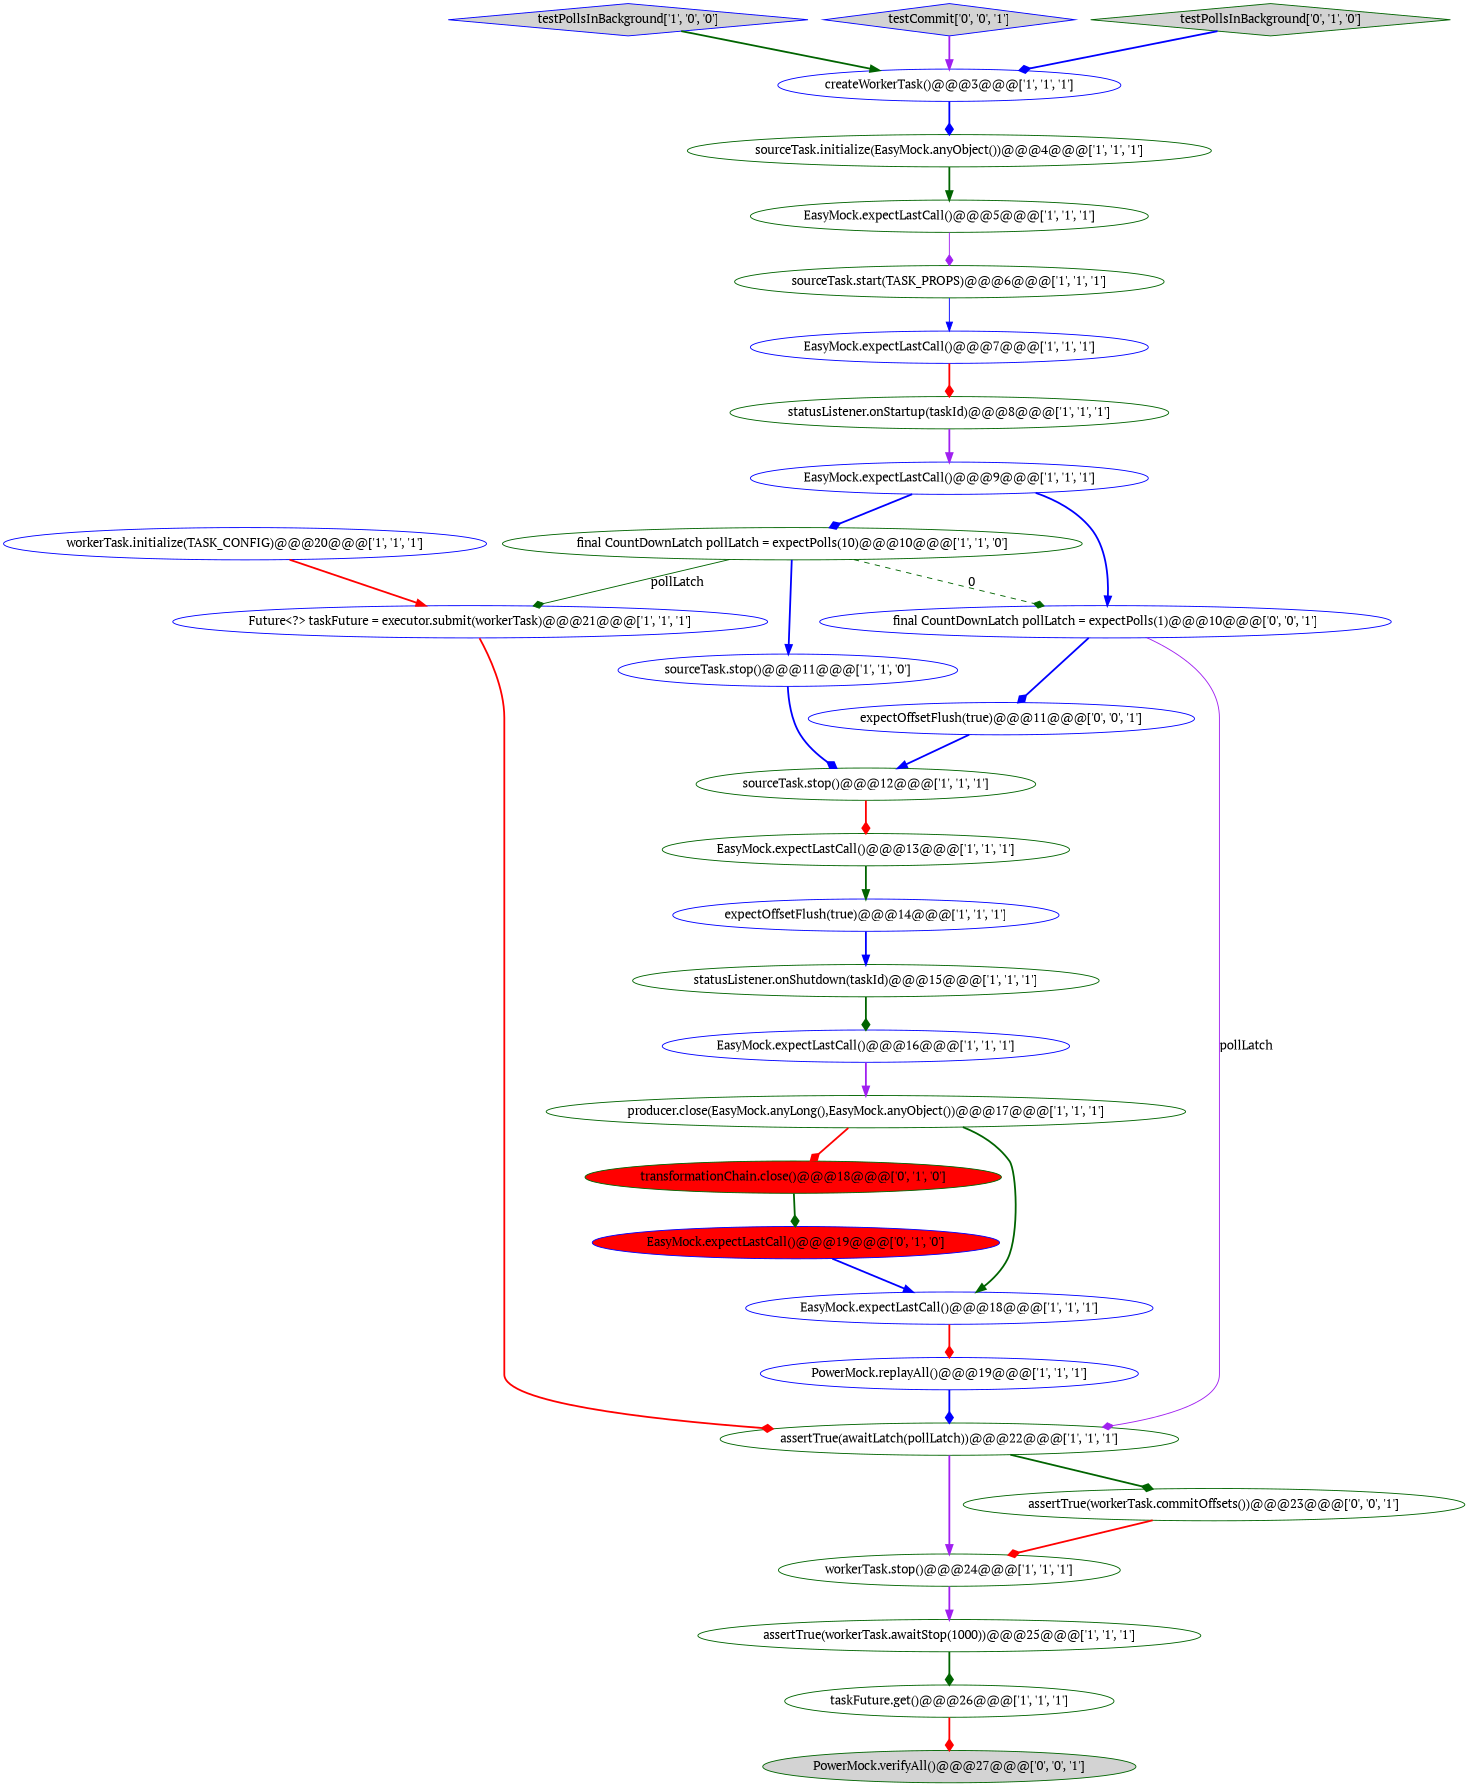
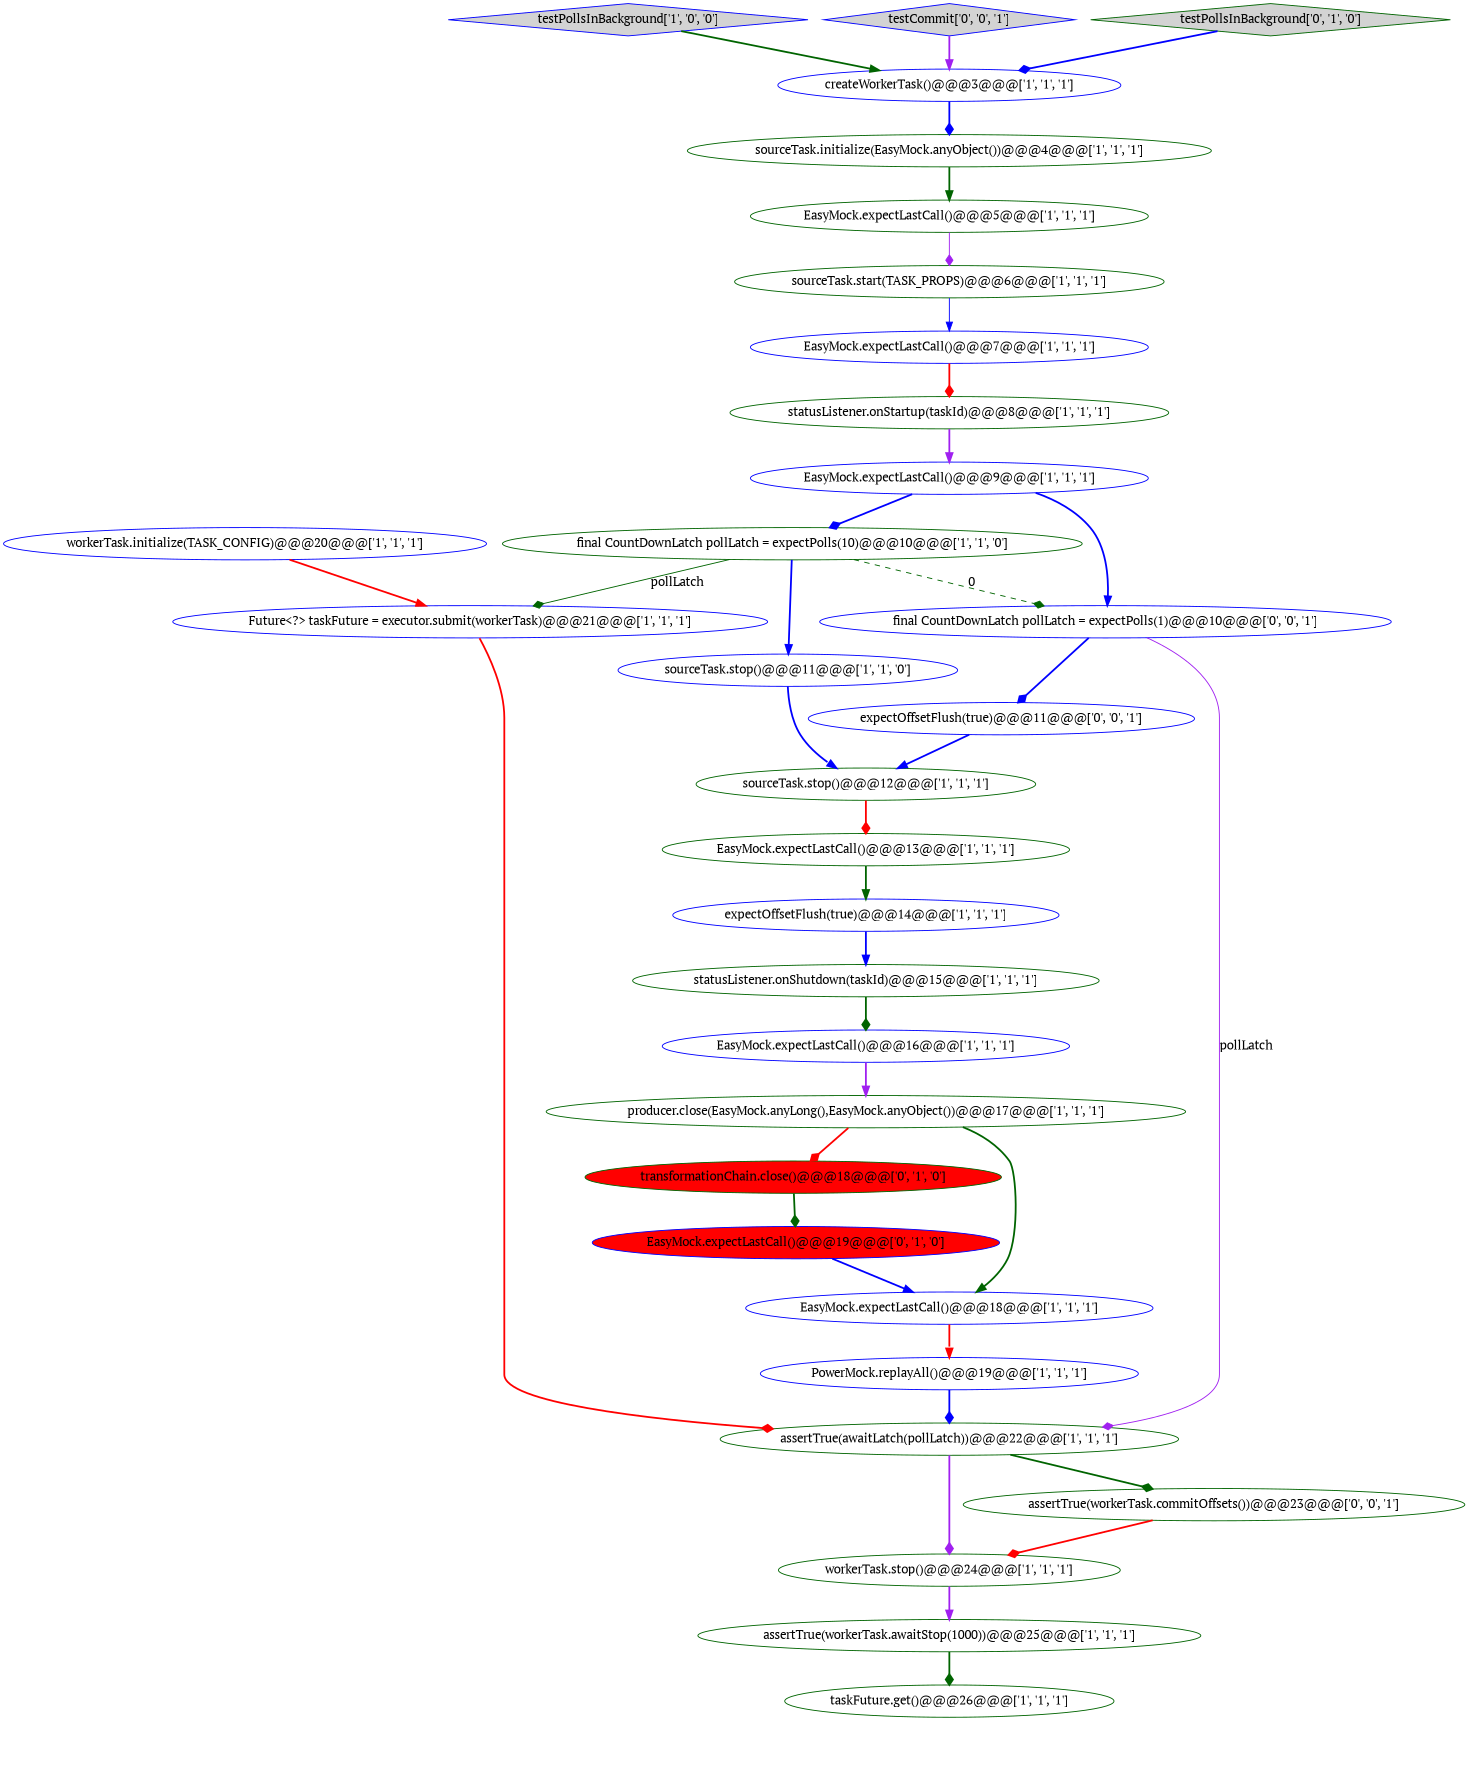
(797, 730) -> (797, 730)
(949, 1336) -> (949, 1336)
(949, 1500) -> (949, 1500)
(949, 1767) -> none
